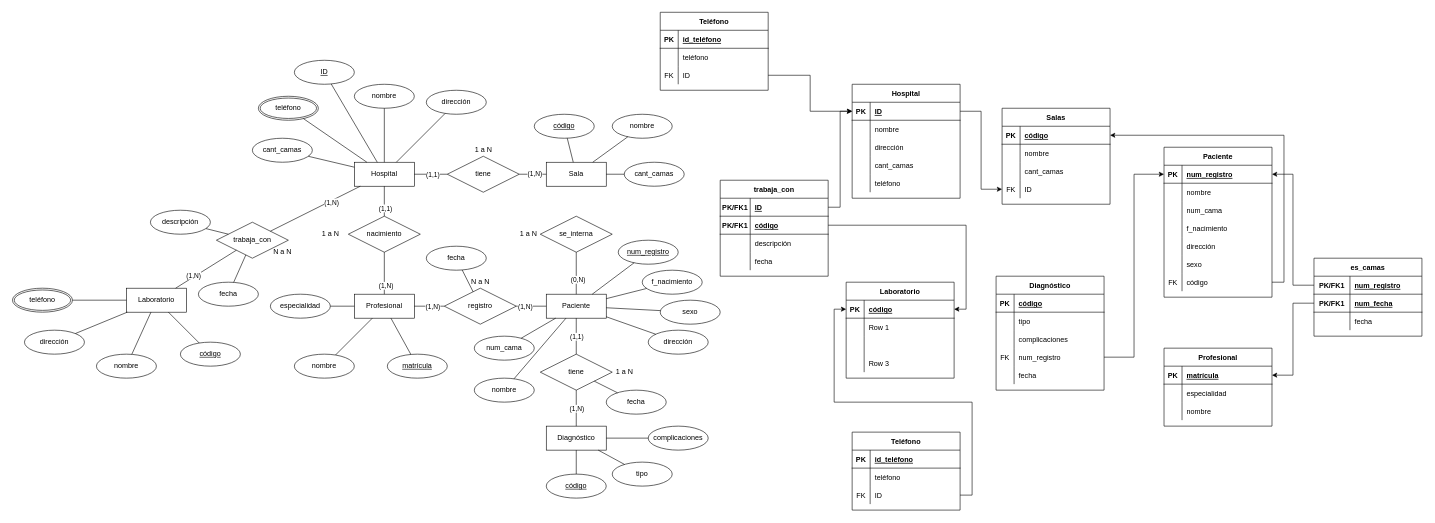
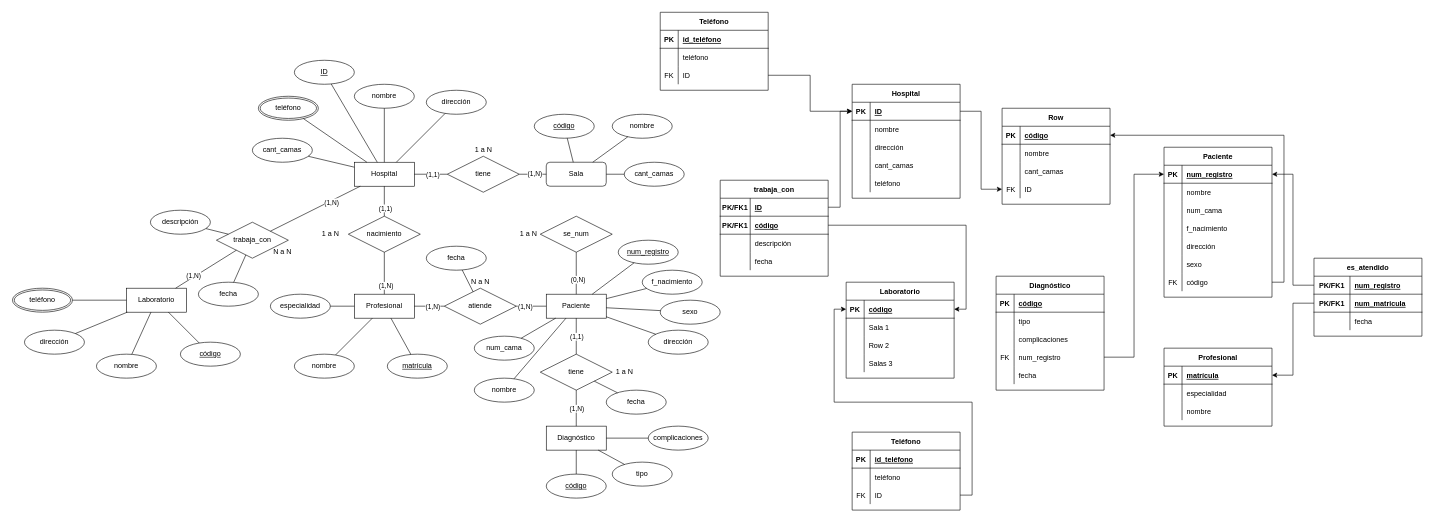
(1056, 118) -> (1056, 118)
(576, 174) -> (576, 174)
(576, 234) -> (576, 234)
(1368, 268) -> (1368, 268)
(1373, 304) -> (1379, 304)
(480, 306) -> (480, 306)
(878, 328) -> (879, 328)
none -> (909, 345)
(878, 364) -> (881, 364)
